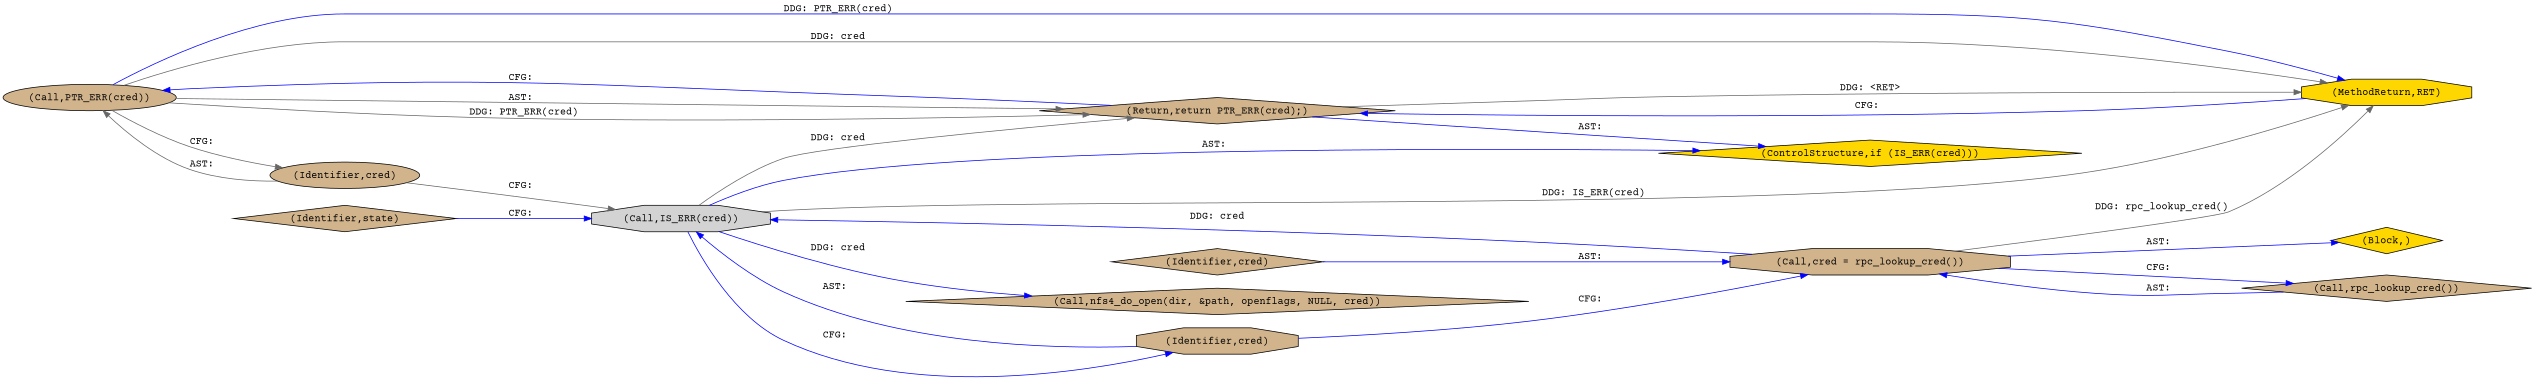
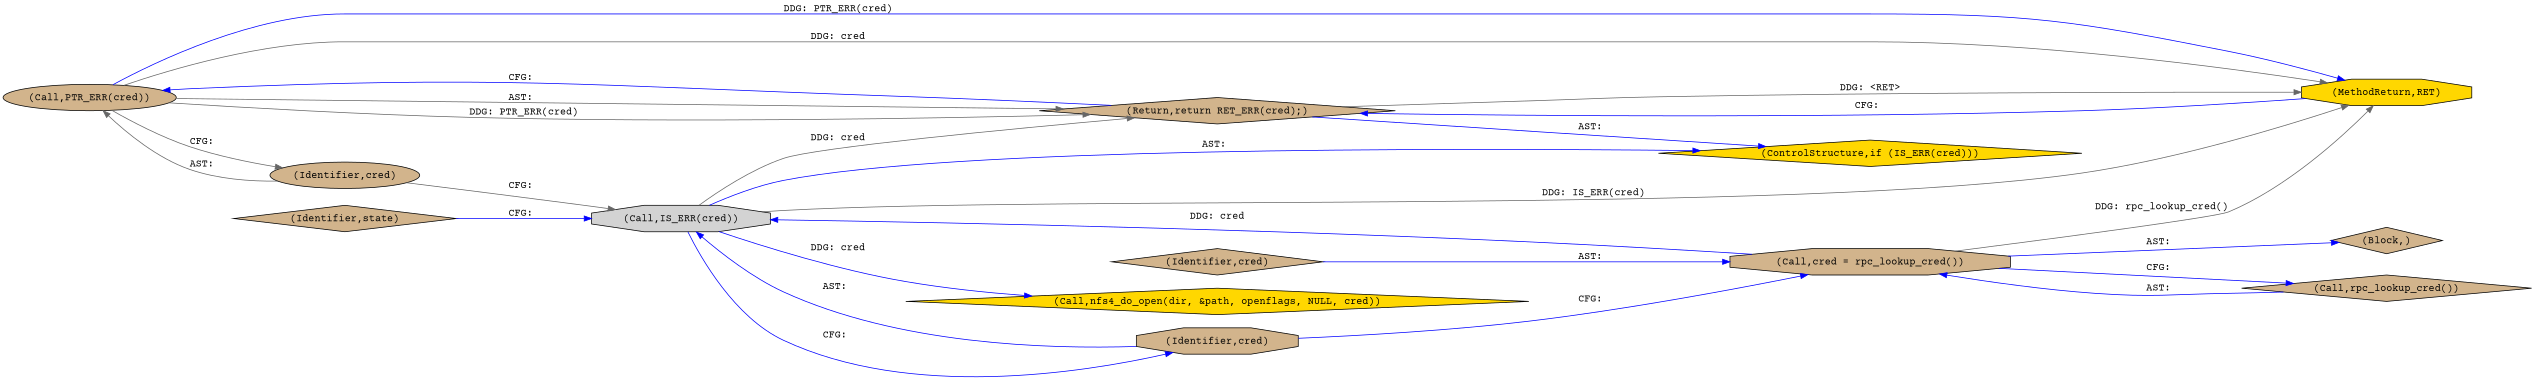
(1217, 111) -> (1217, 111)
(2387, 241) -> (2387, 241)
(1217, 301) -> (1217, 301)
